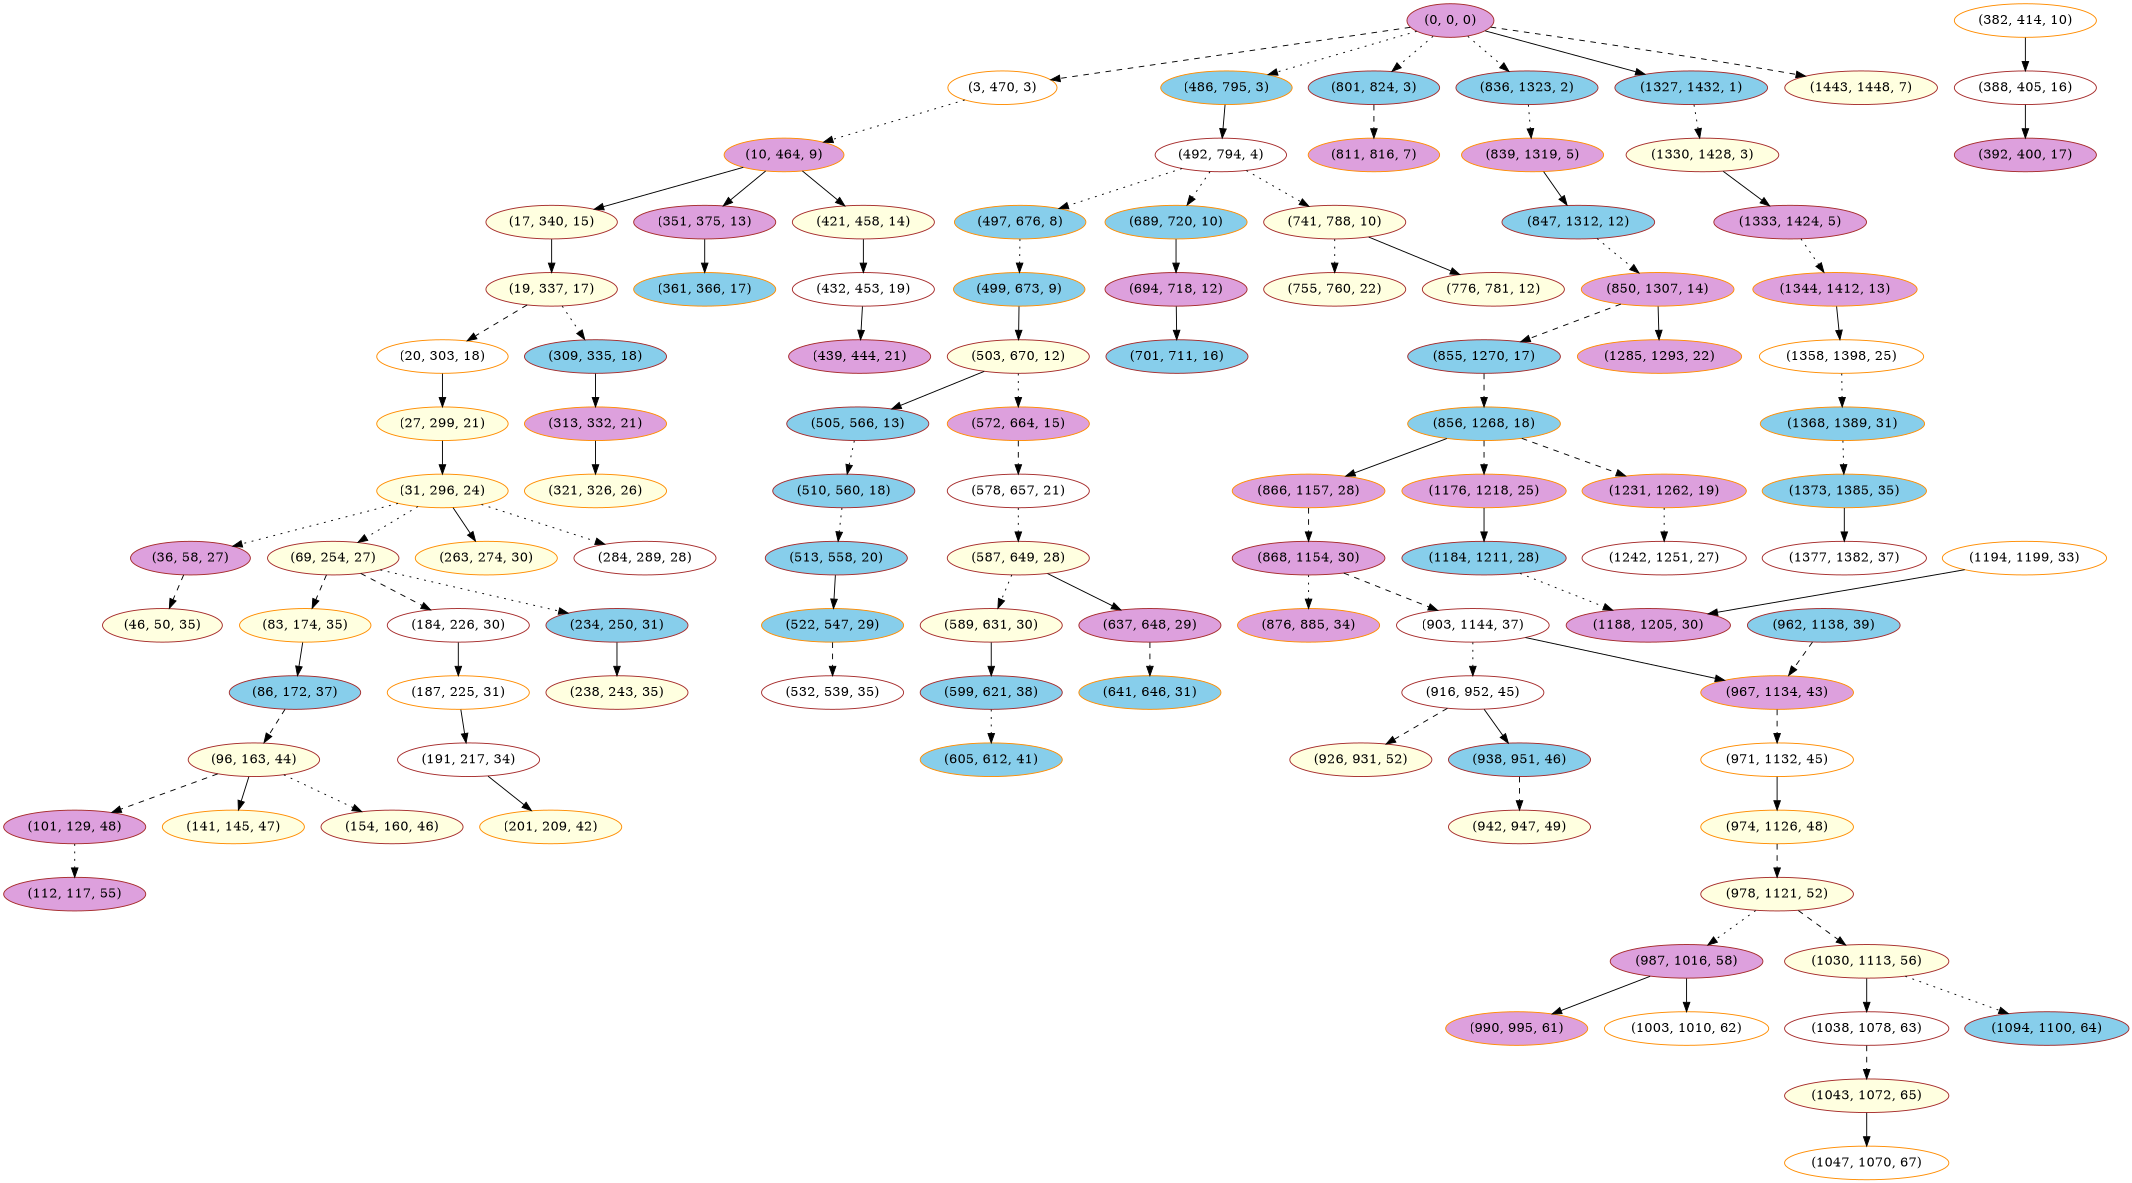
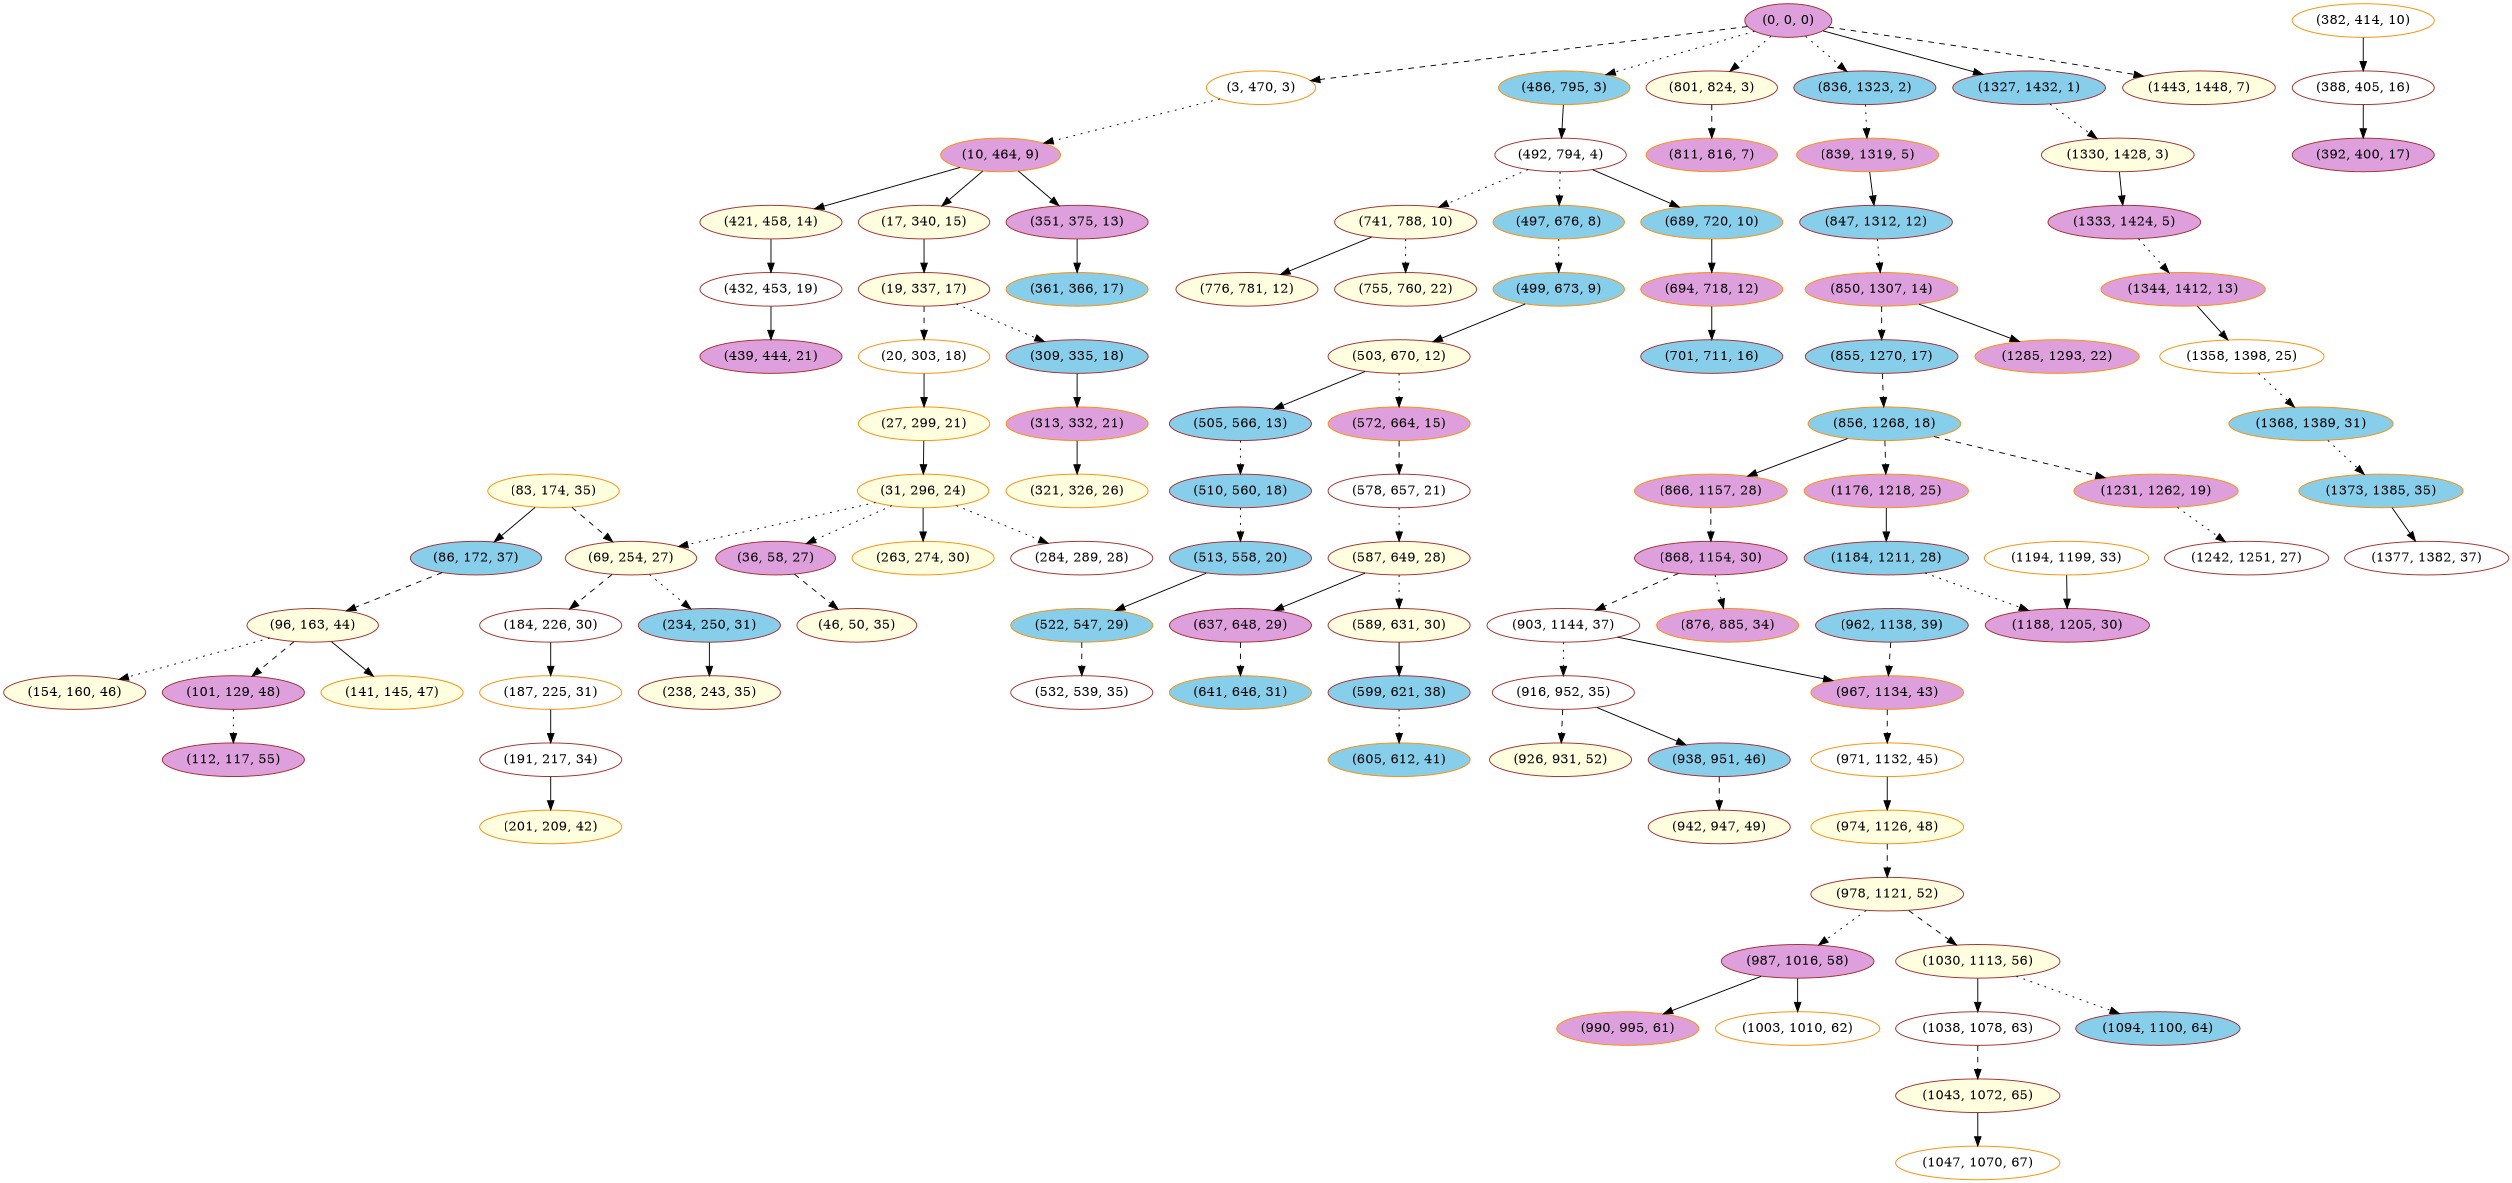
(1374, 88) -> (1712, 88)
(1201, 184) -> (1632, 187)
(1176, 289) -> (1712, 289)
(321, 587) -> (589, 522)
(1473, 693) -> (1563, 693)
